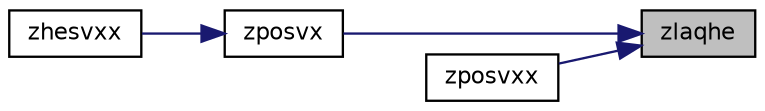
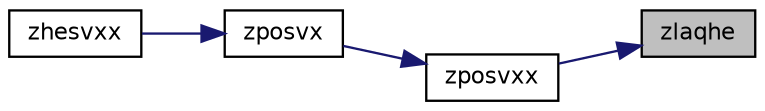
(481, 34) -> (373, 52)
